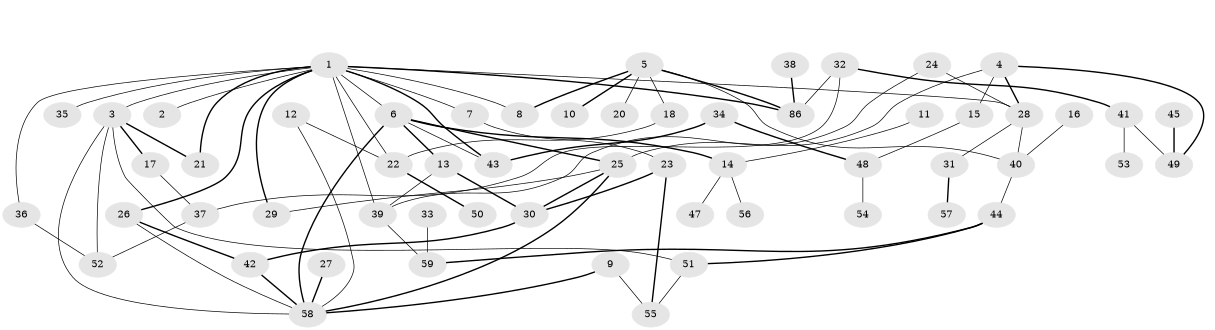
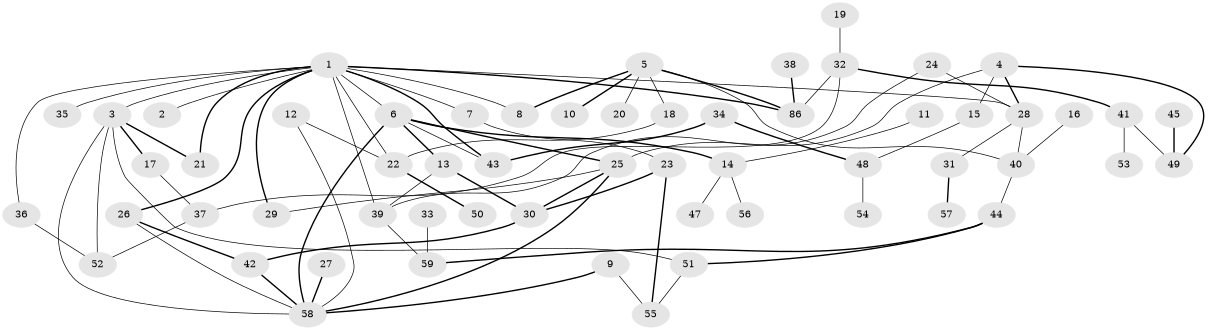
none -> (840, 15)
